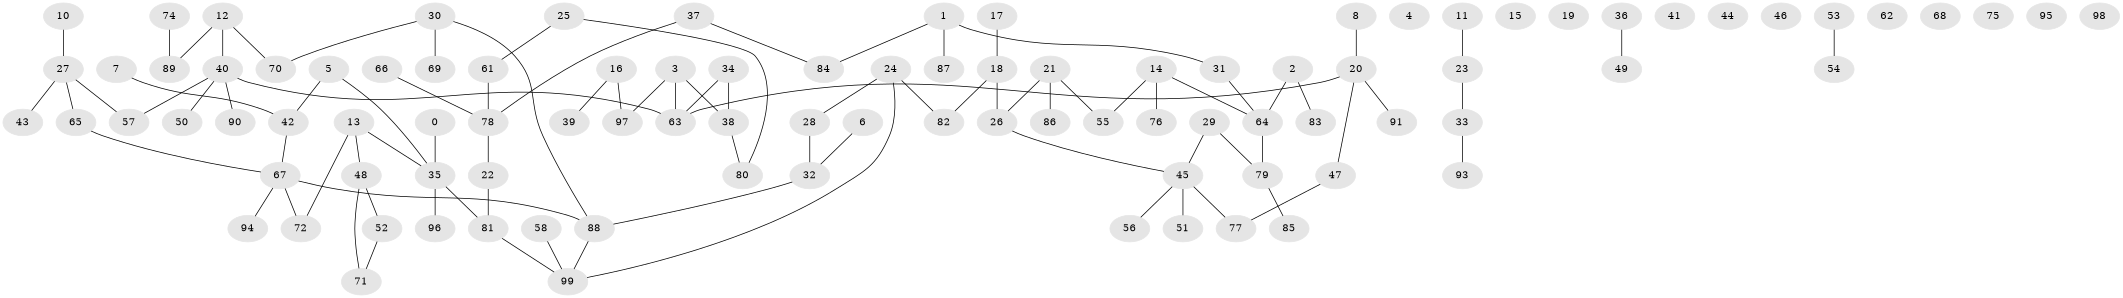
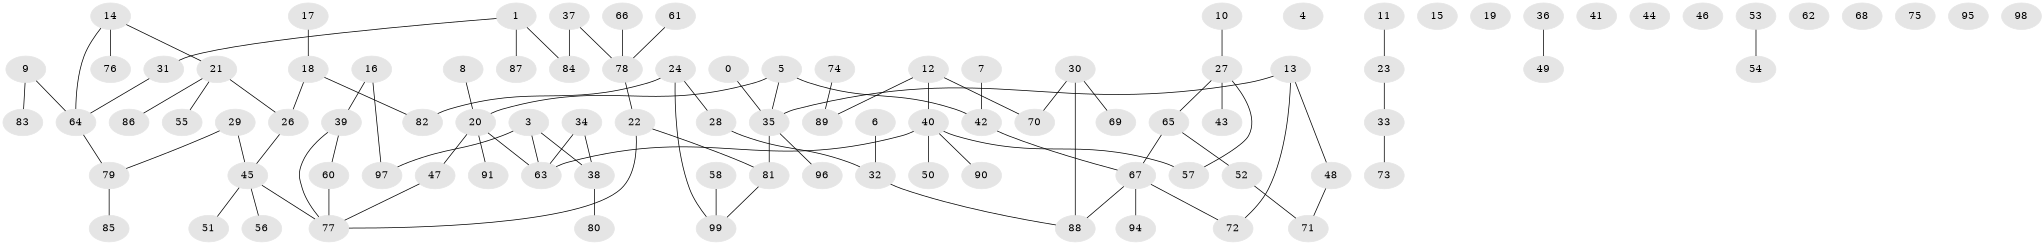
(564, 16) -> none
(1293, 69) -> (26, 69)
(1132, 94) -> (164, 43)
none -> (636, 96)
none -> (300, 172)
none -> (329, 176)
(1462, 176) -> (1384, 176)
(372, 202) -> (1206, 149)
none -> (516, 219)
(581, 255) -> none
